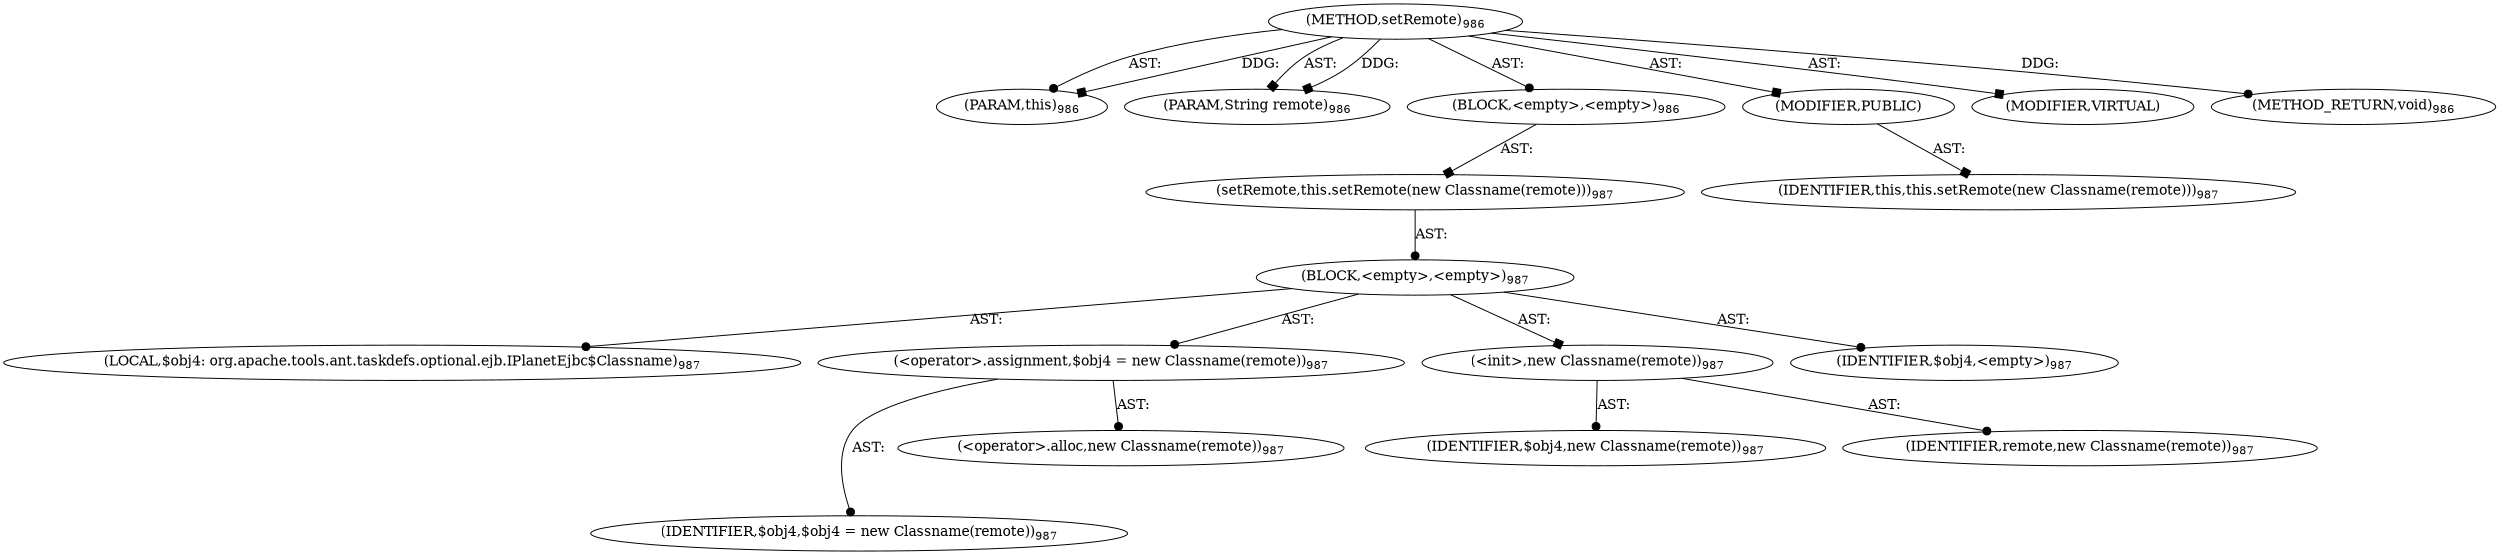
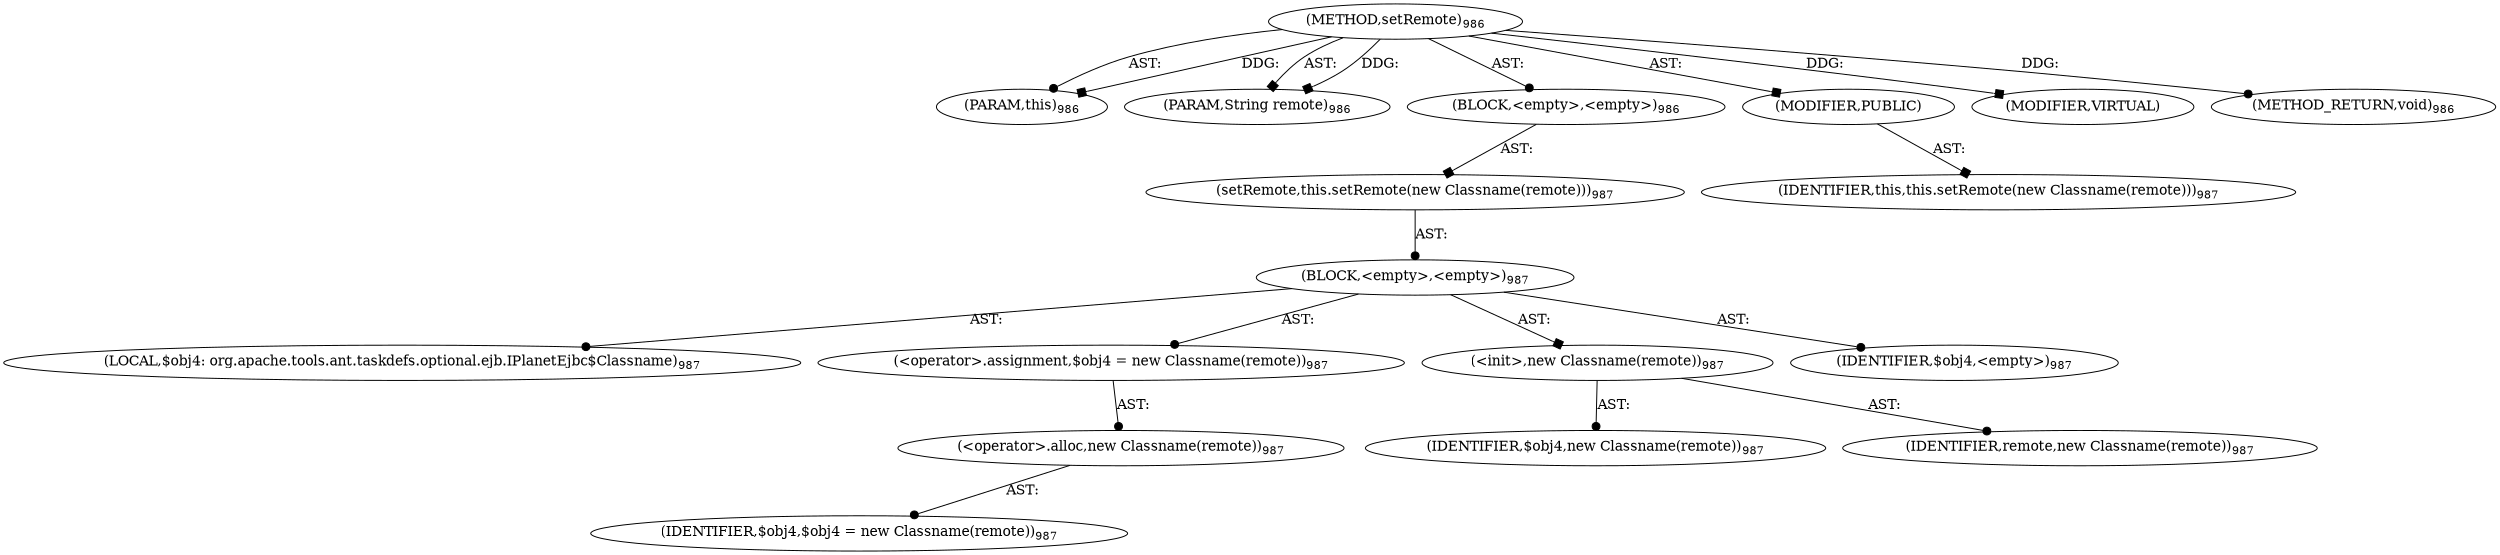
(1827, 64) -> (1827, 64)
(883, 410) -> (994, 489)
